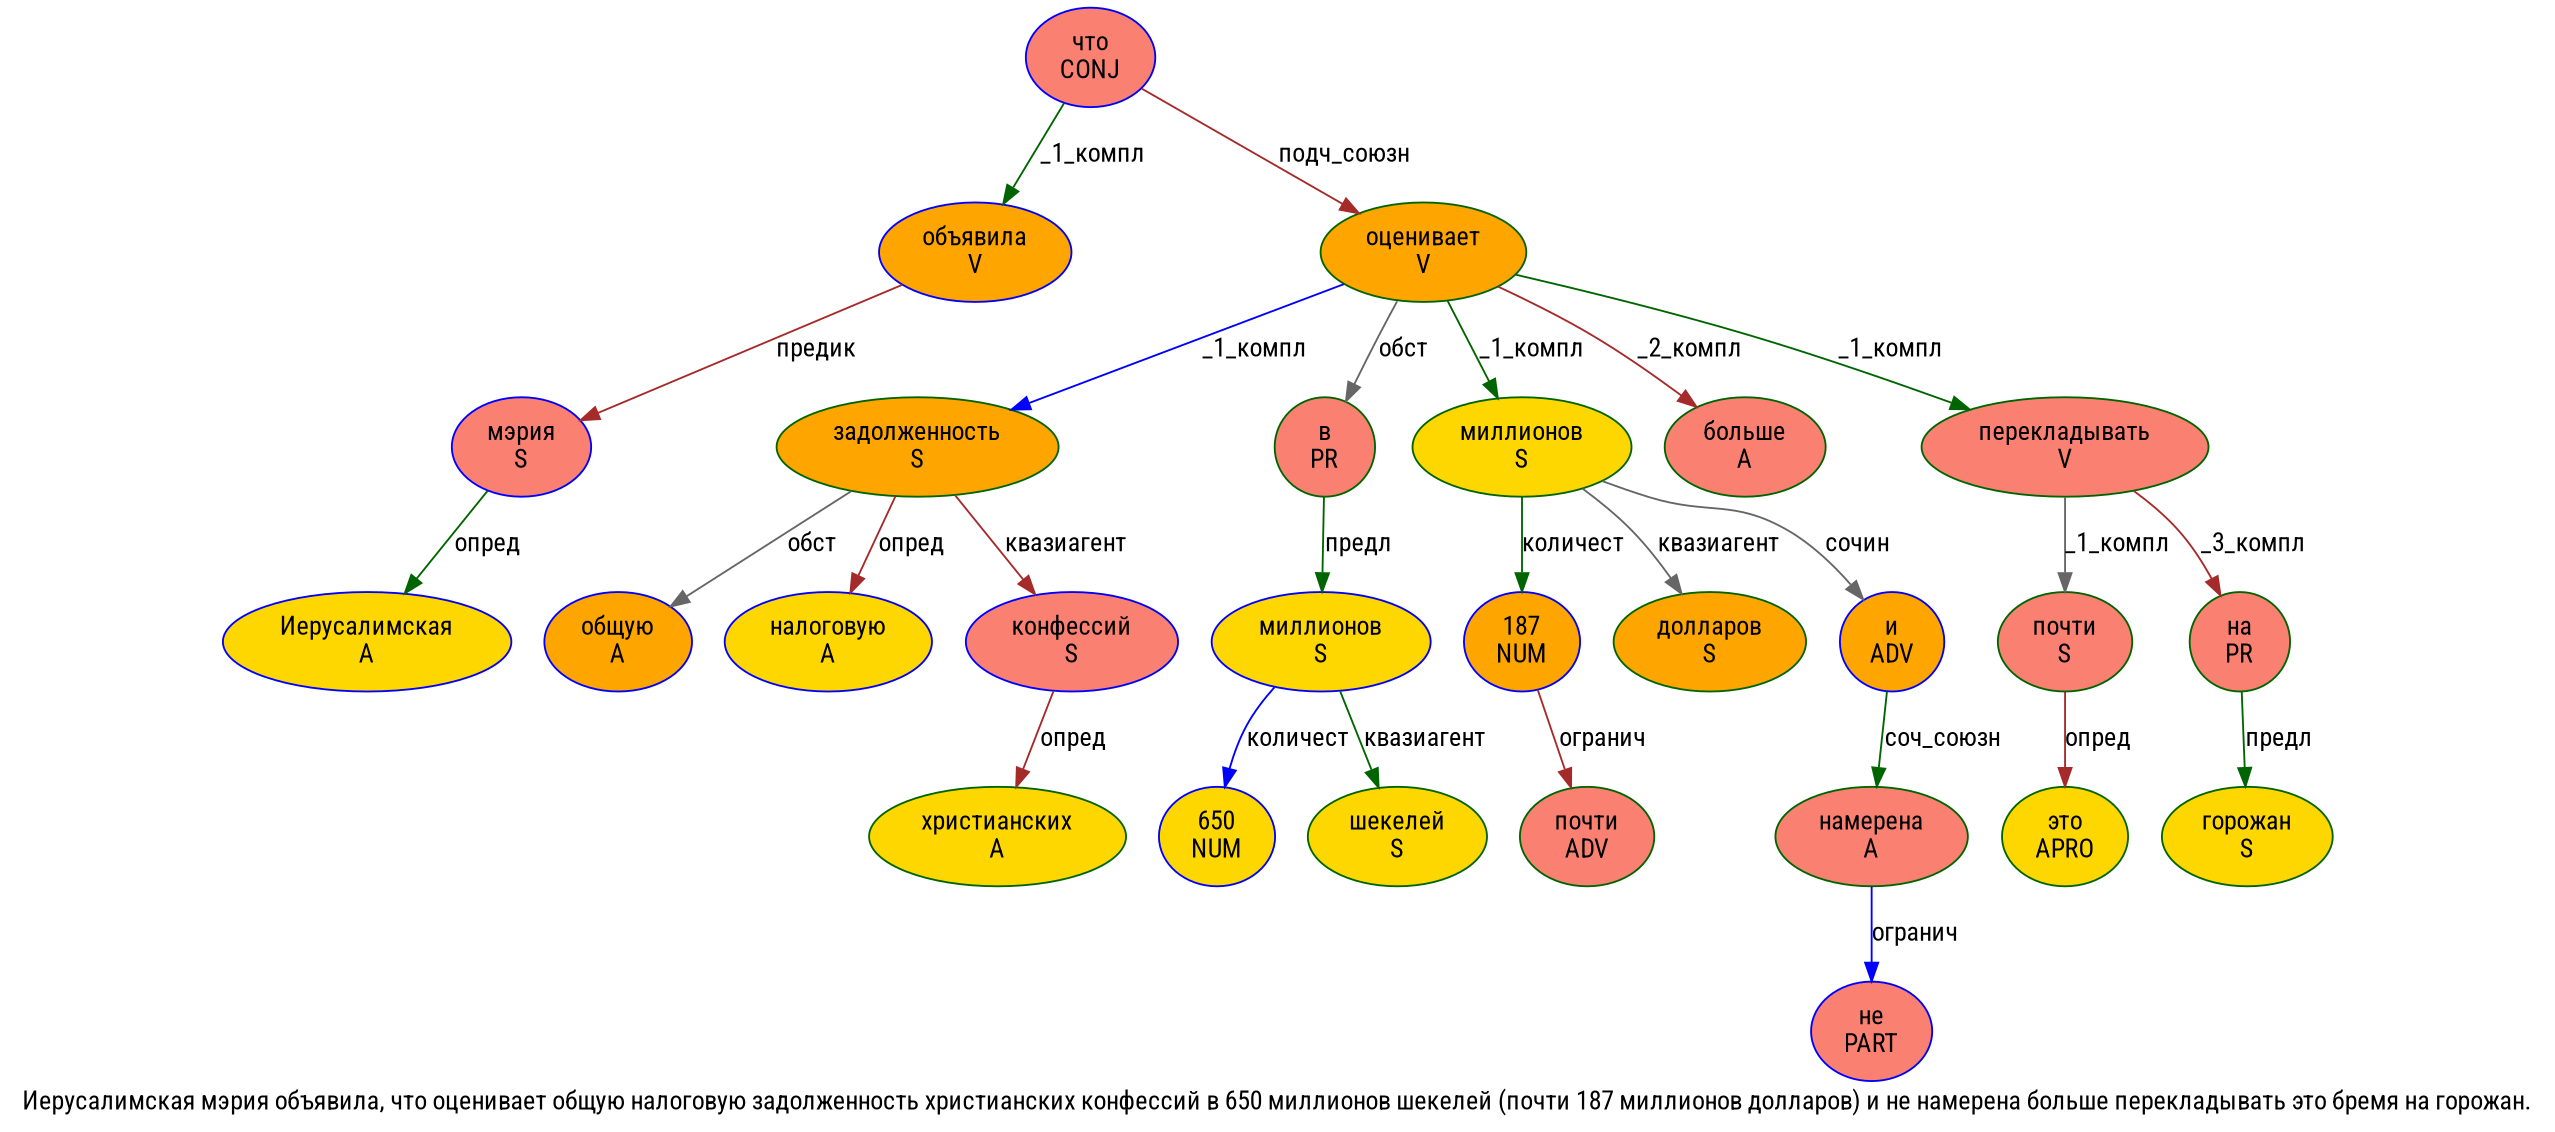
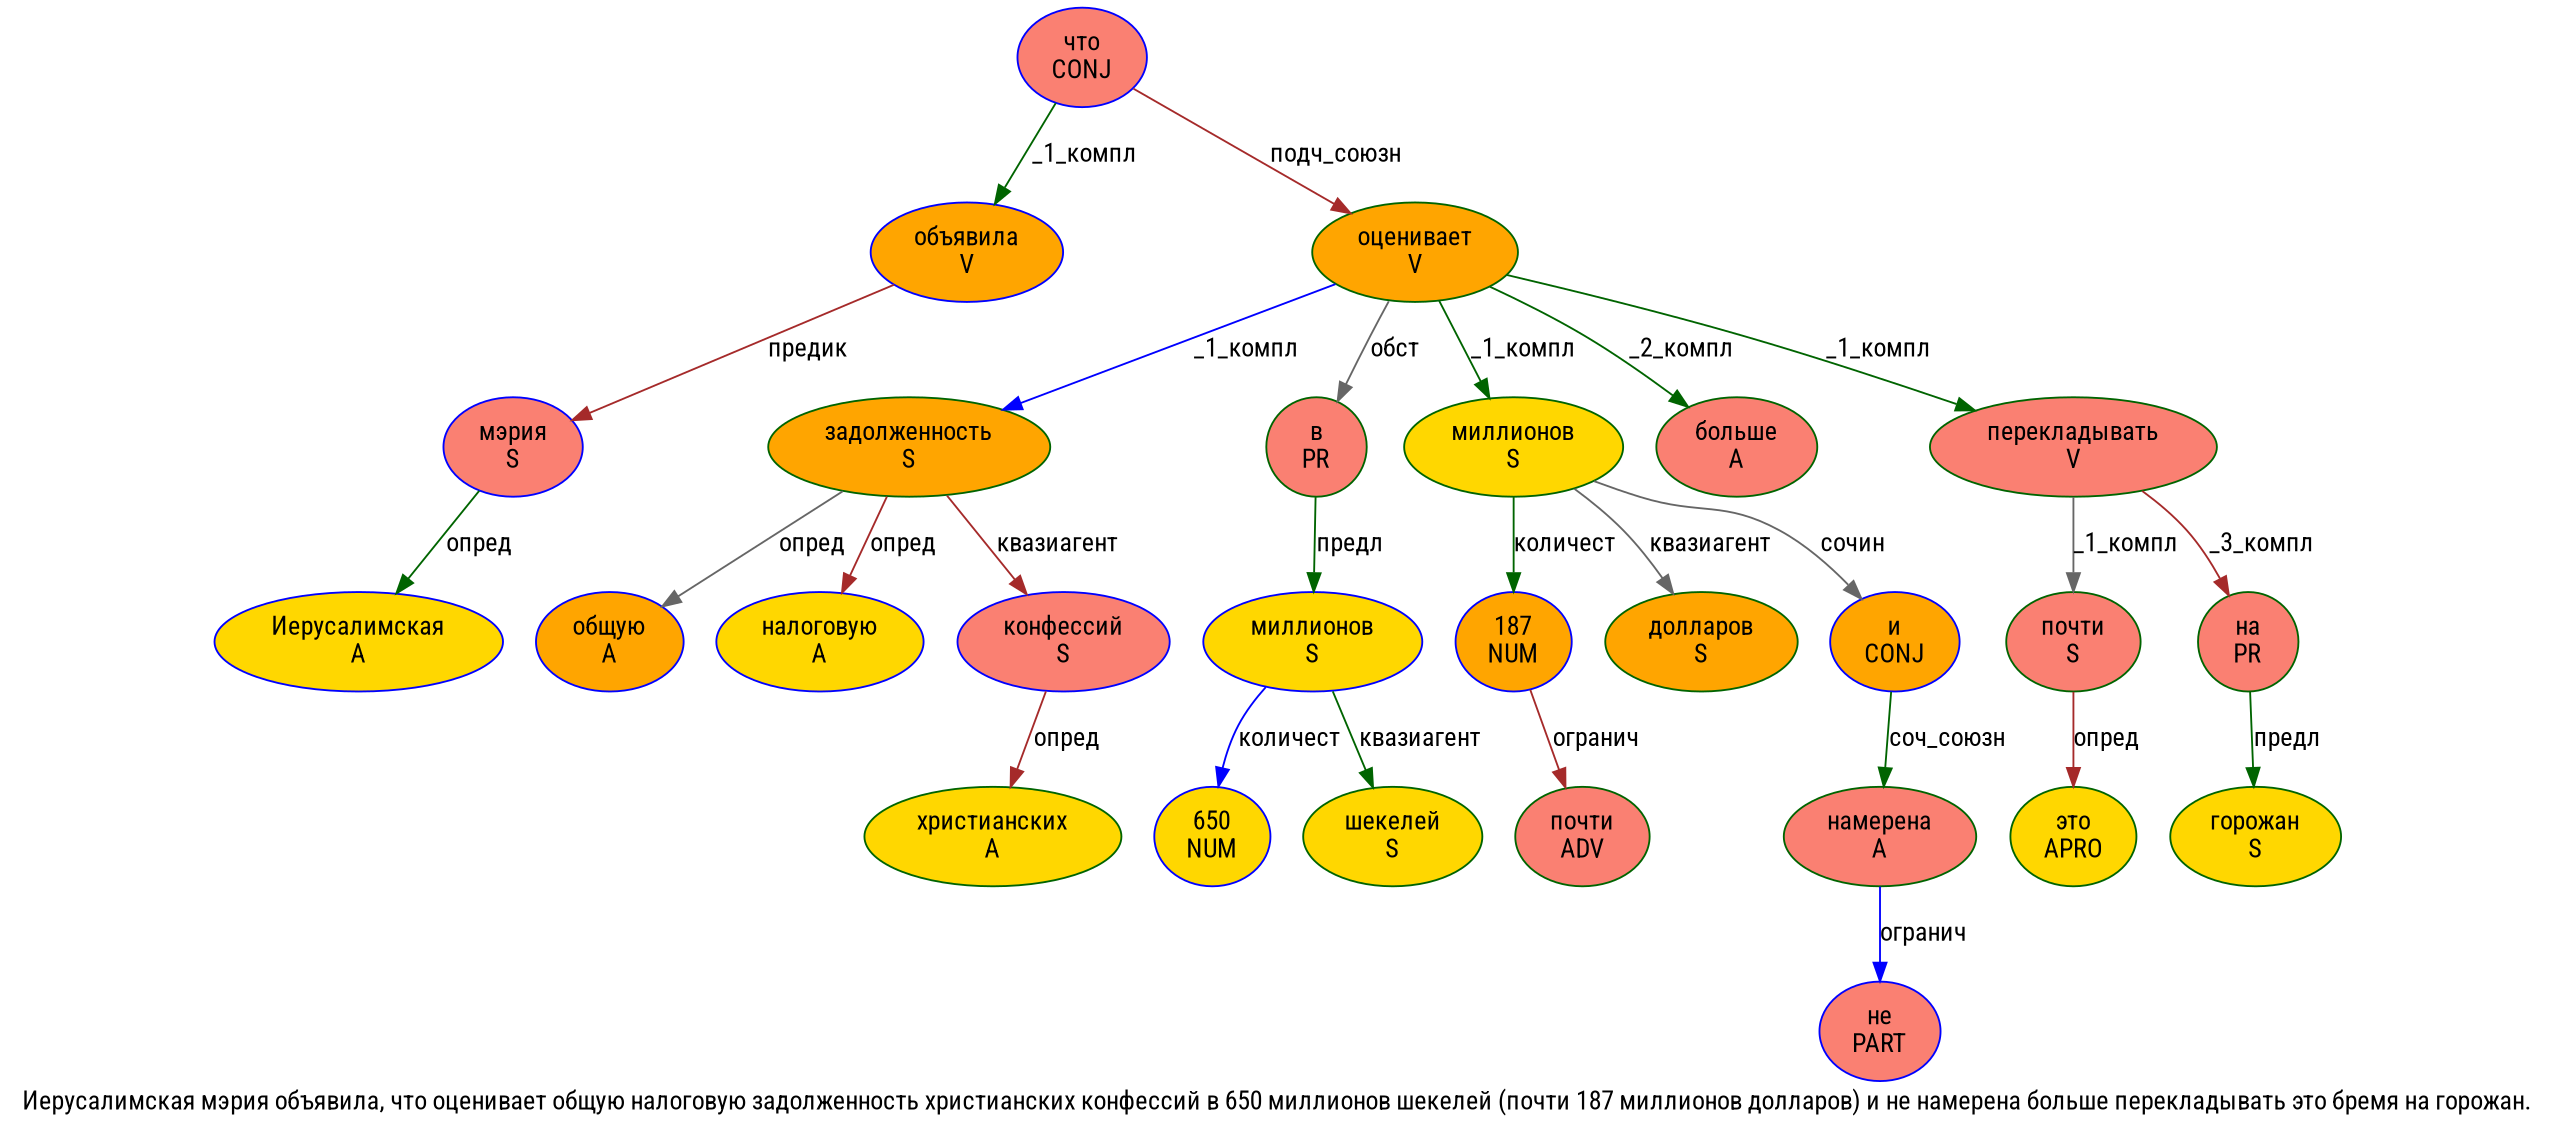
(1593, 336) -> (1585, 336)
(813, 544) -> (813, 544)
(1892, 642) -> (1895, 642)
